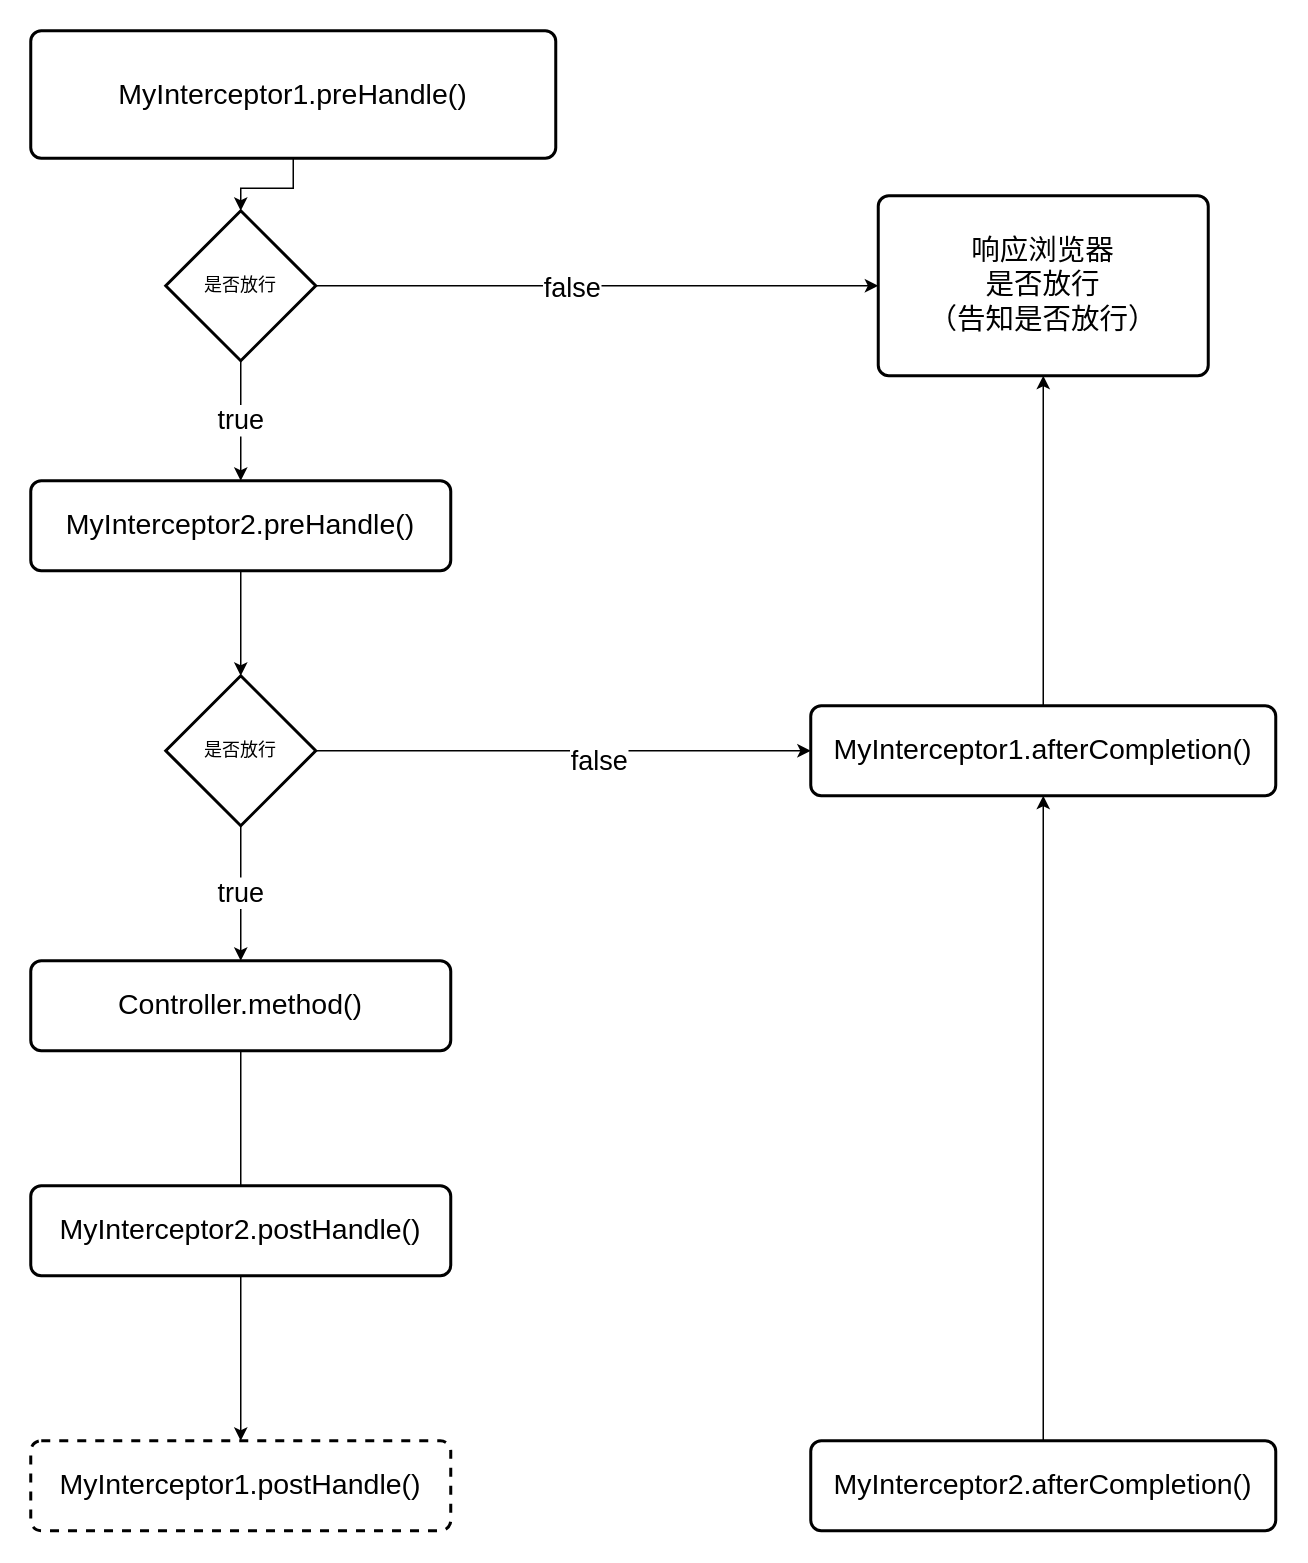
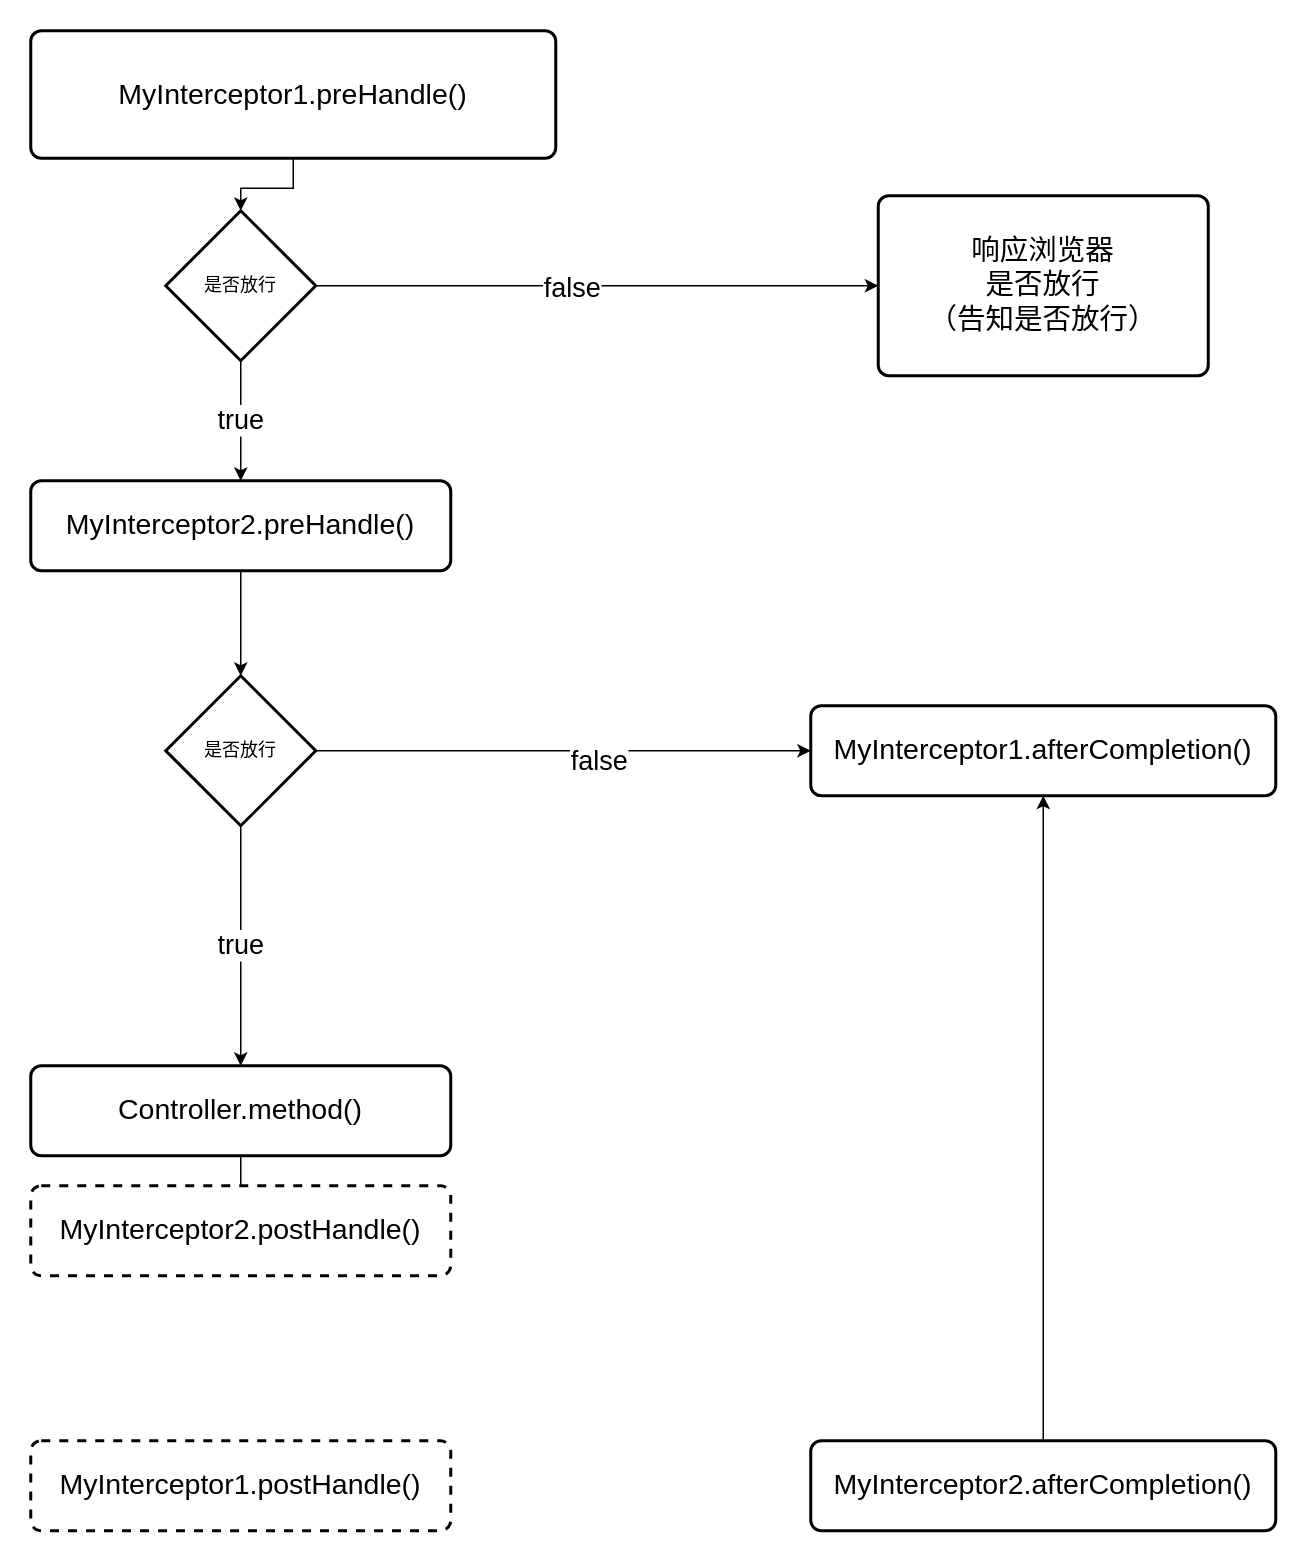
(1043, 546) -> none
(241, 1006) -> (241, 1111)
(241, 1231) -> (241, 1231)
(241, 1353) -> none
